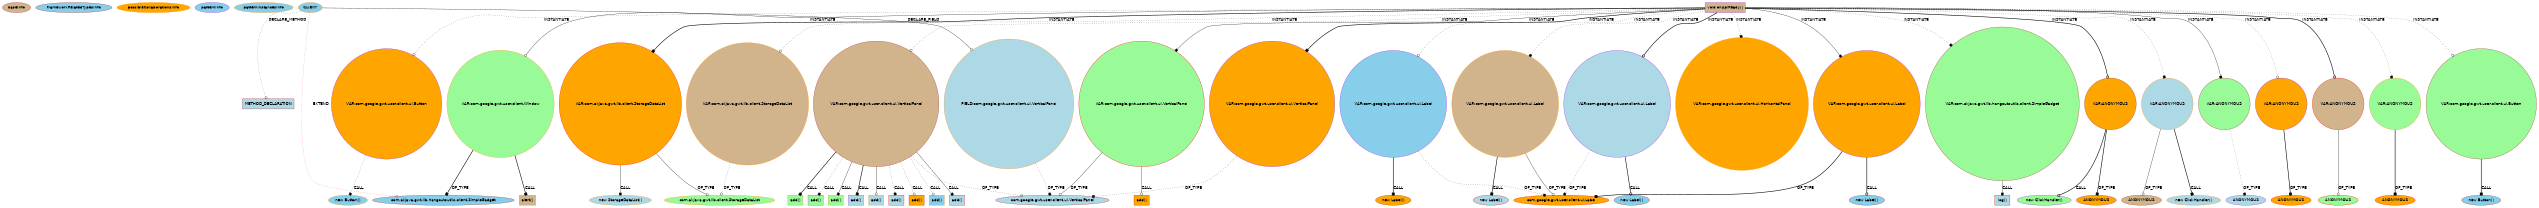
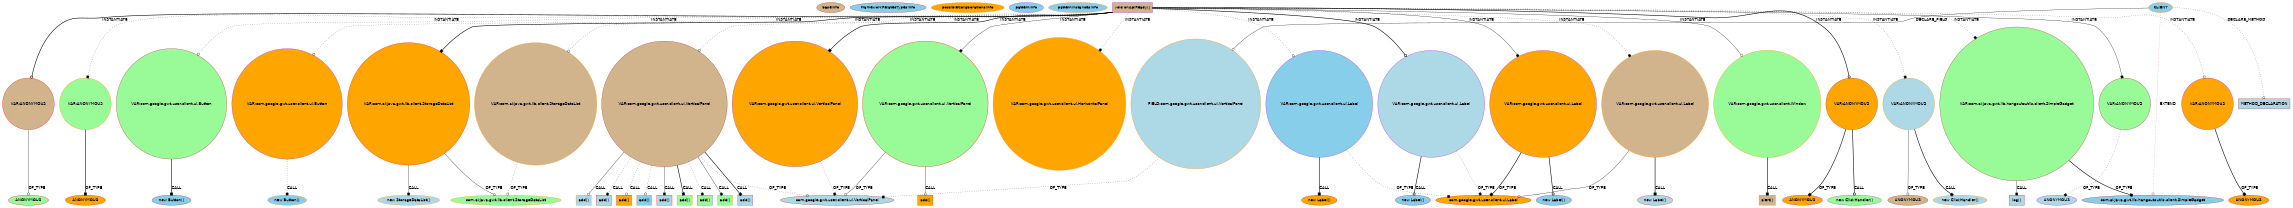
(460, 171) -> (2099, 182)
